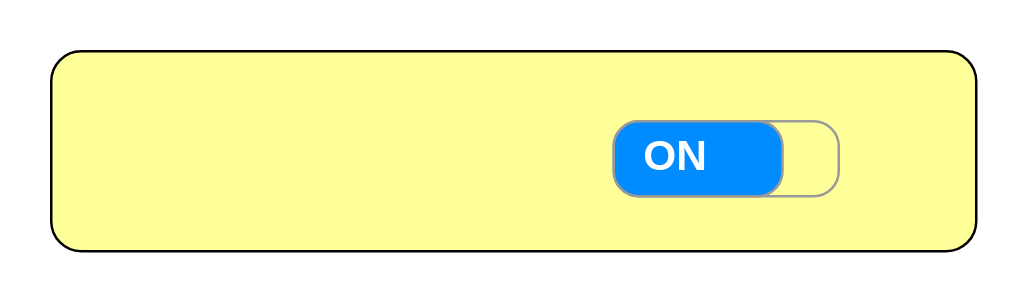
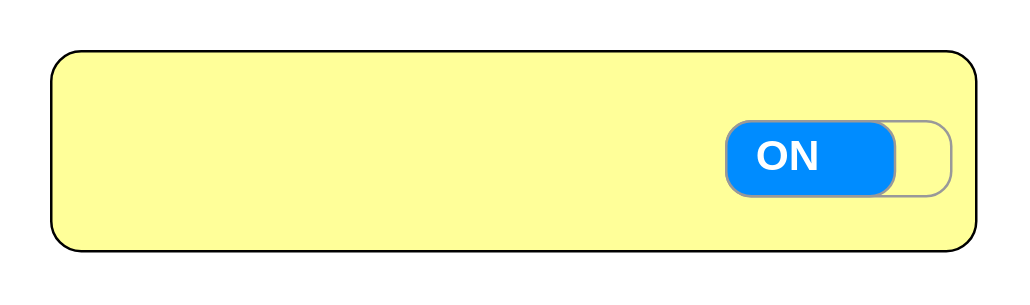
(726, 159) -> (839, 159)
